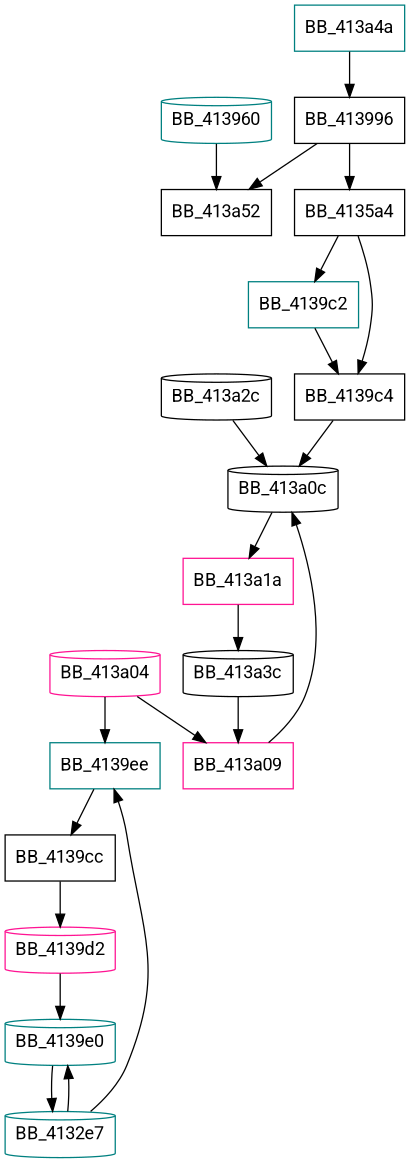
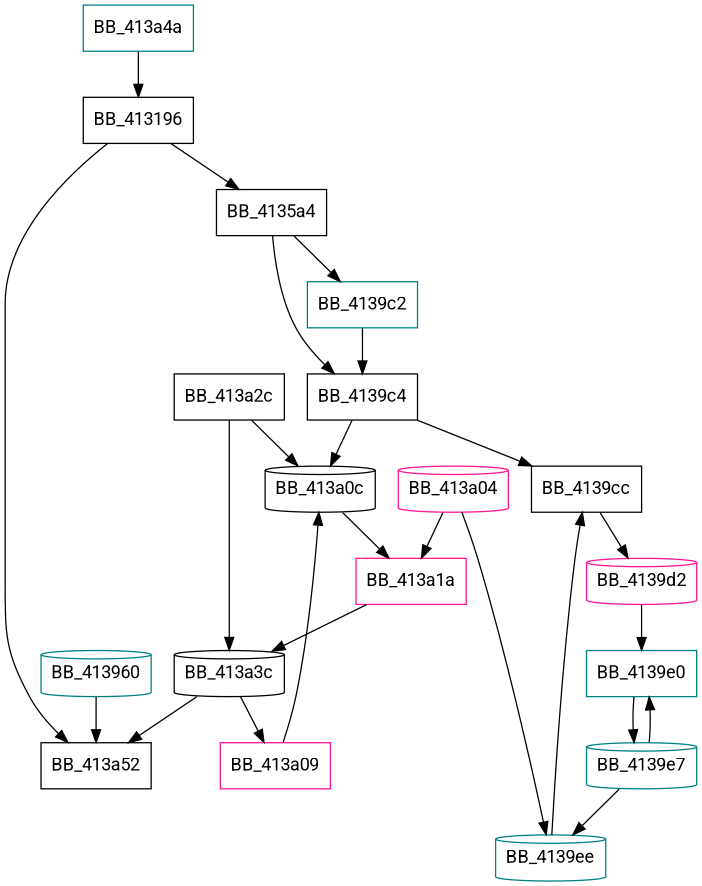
(350, 120) -> (138, 120)
(216, 397) -> (229, 397)
none -> (468, 441)
none -> (229, 529)
(166, 716) -> (435, 530)
none -> (168, 716)
(105, 766) -> (551, 858)
(60, 1042) -> (642, 674)
(60, 1135) -> (642, 766)
